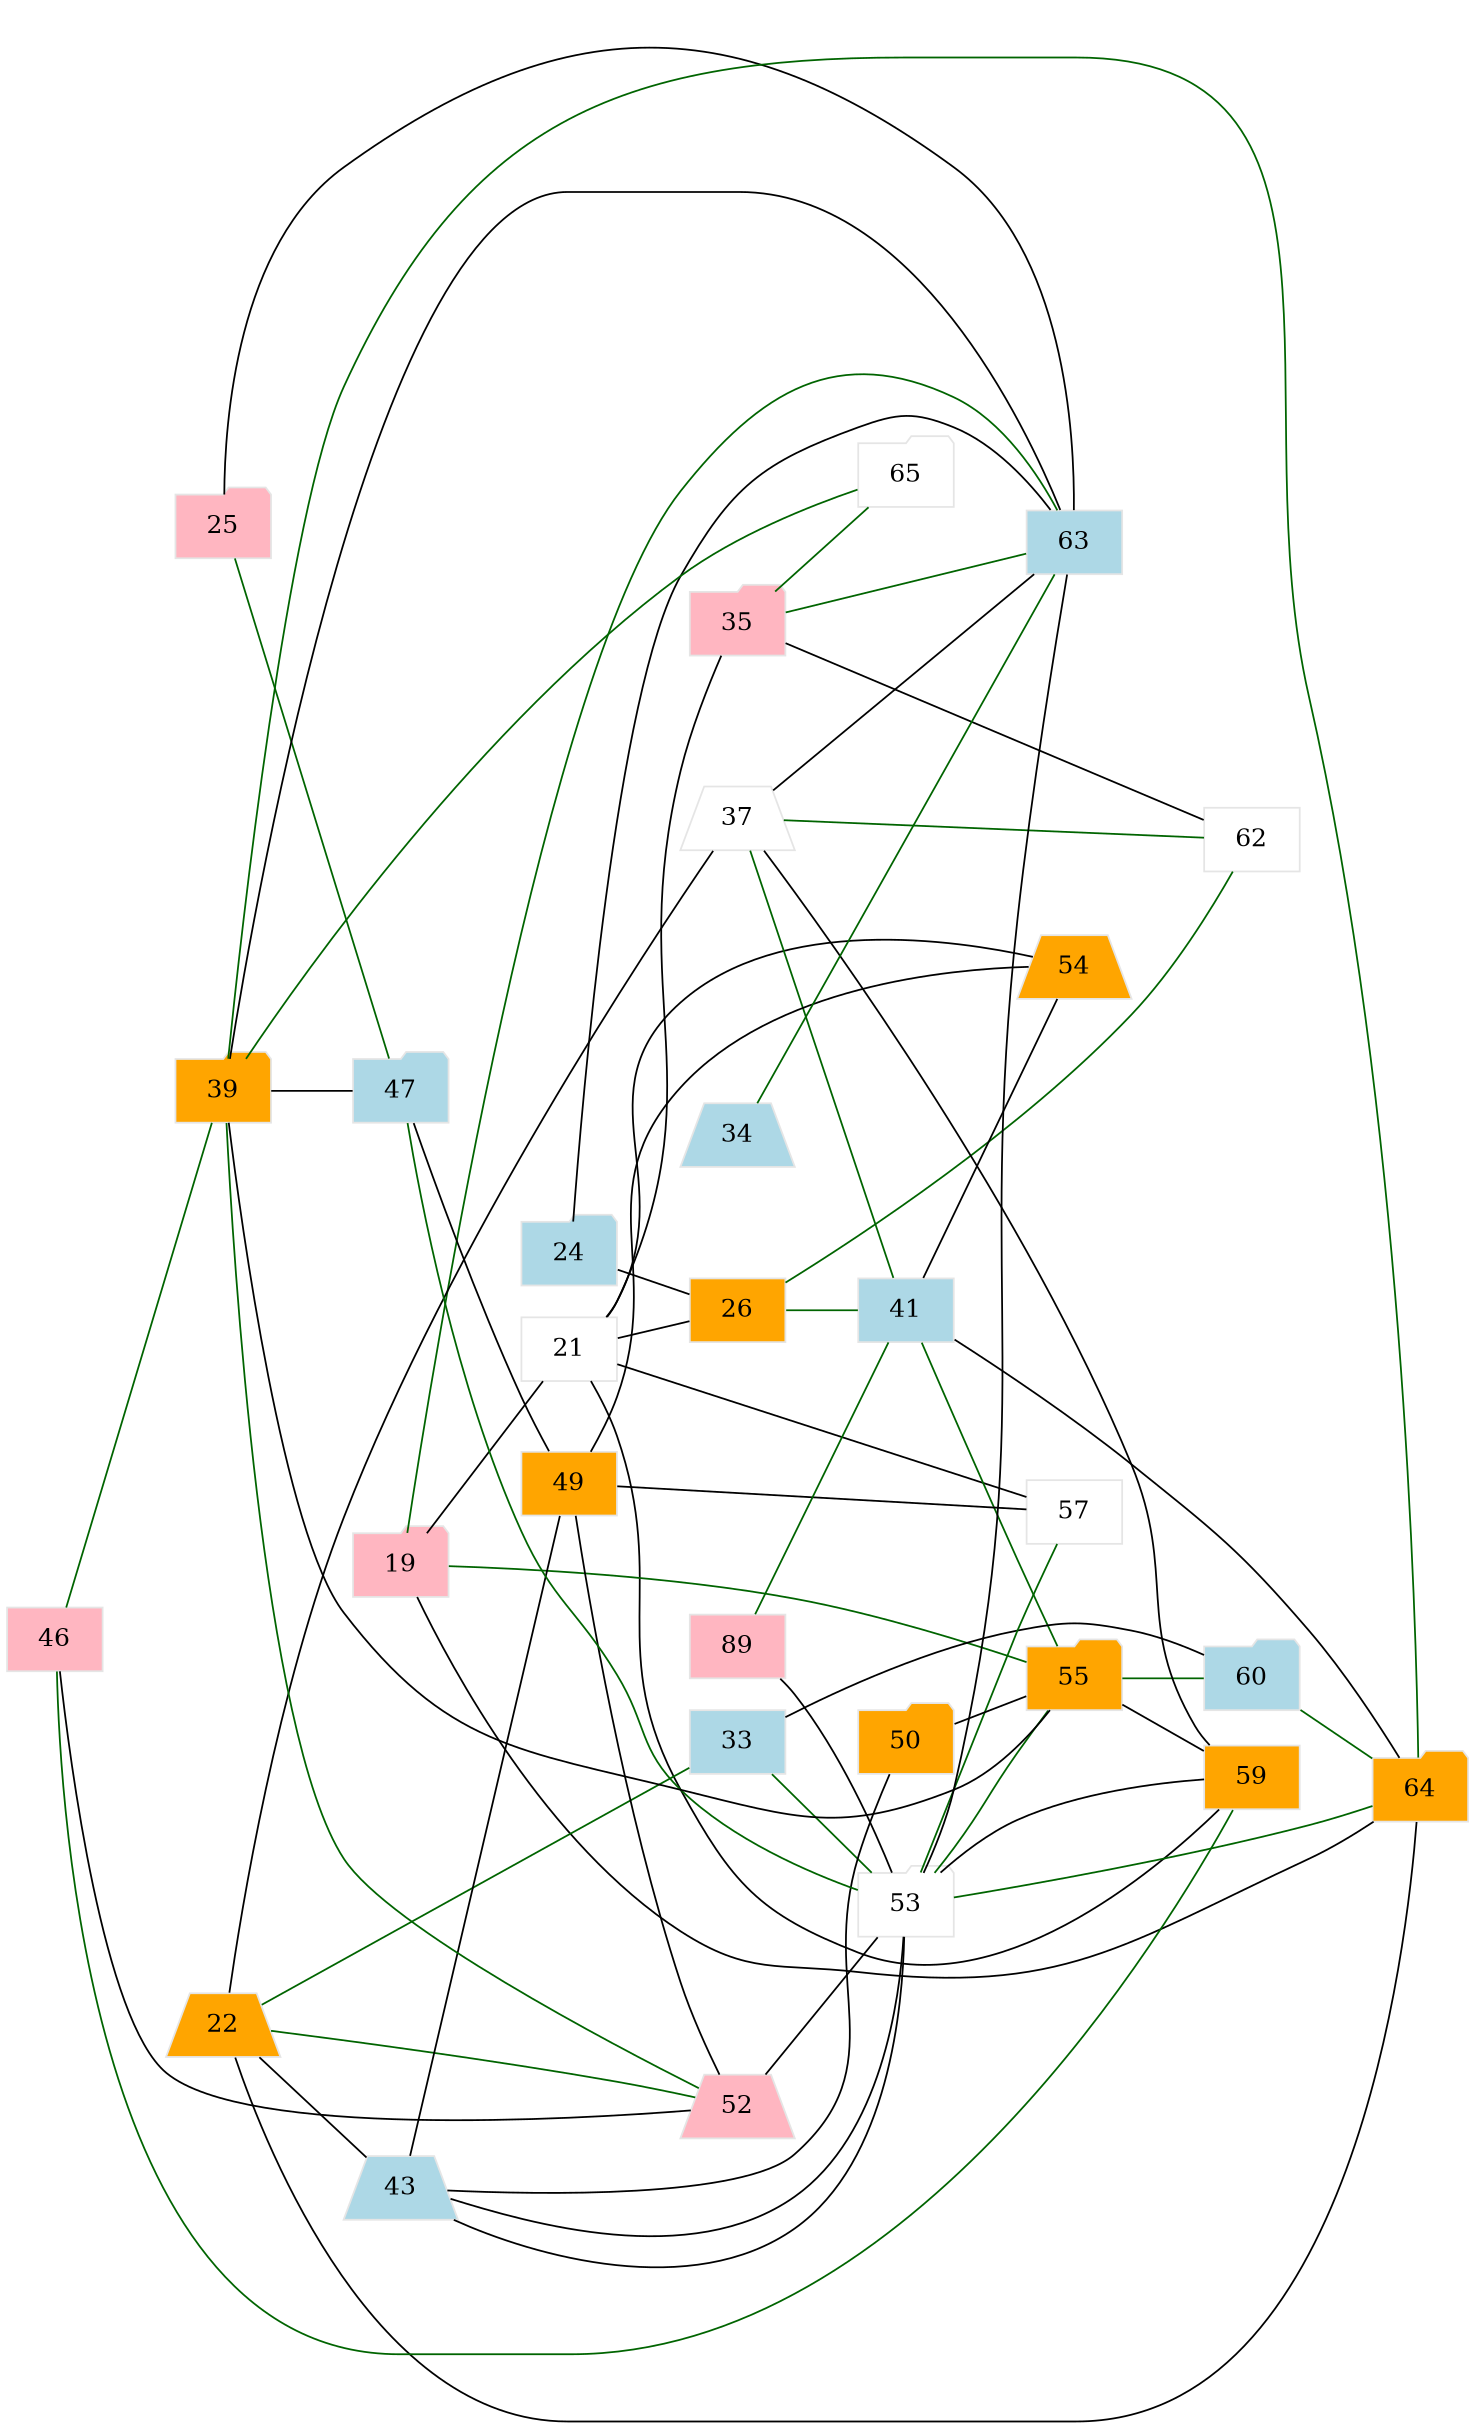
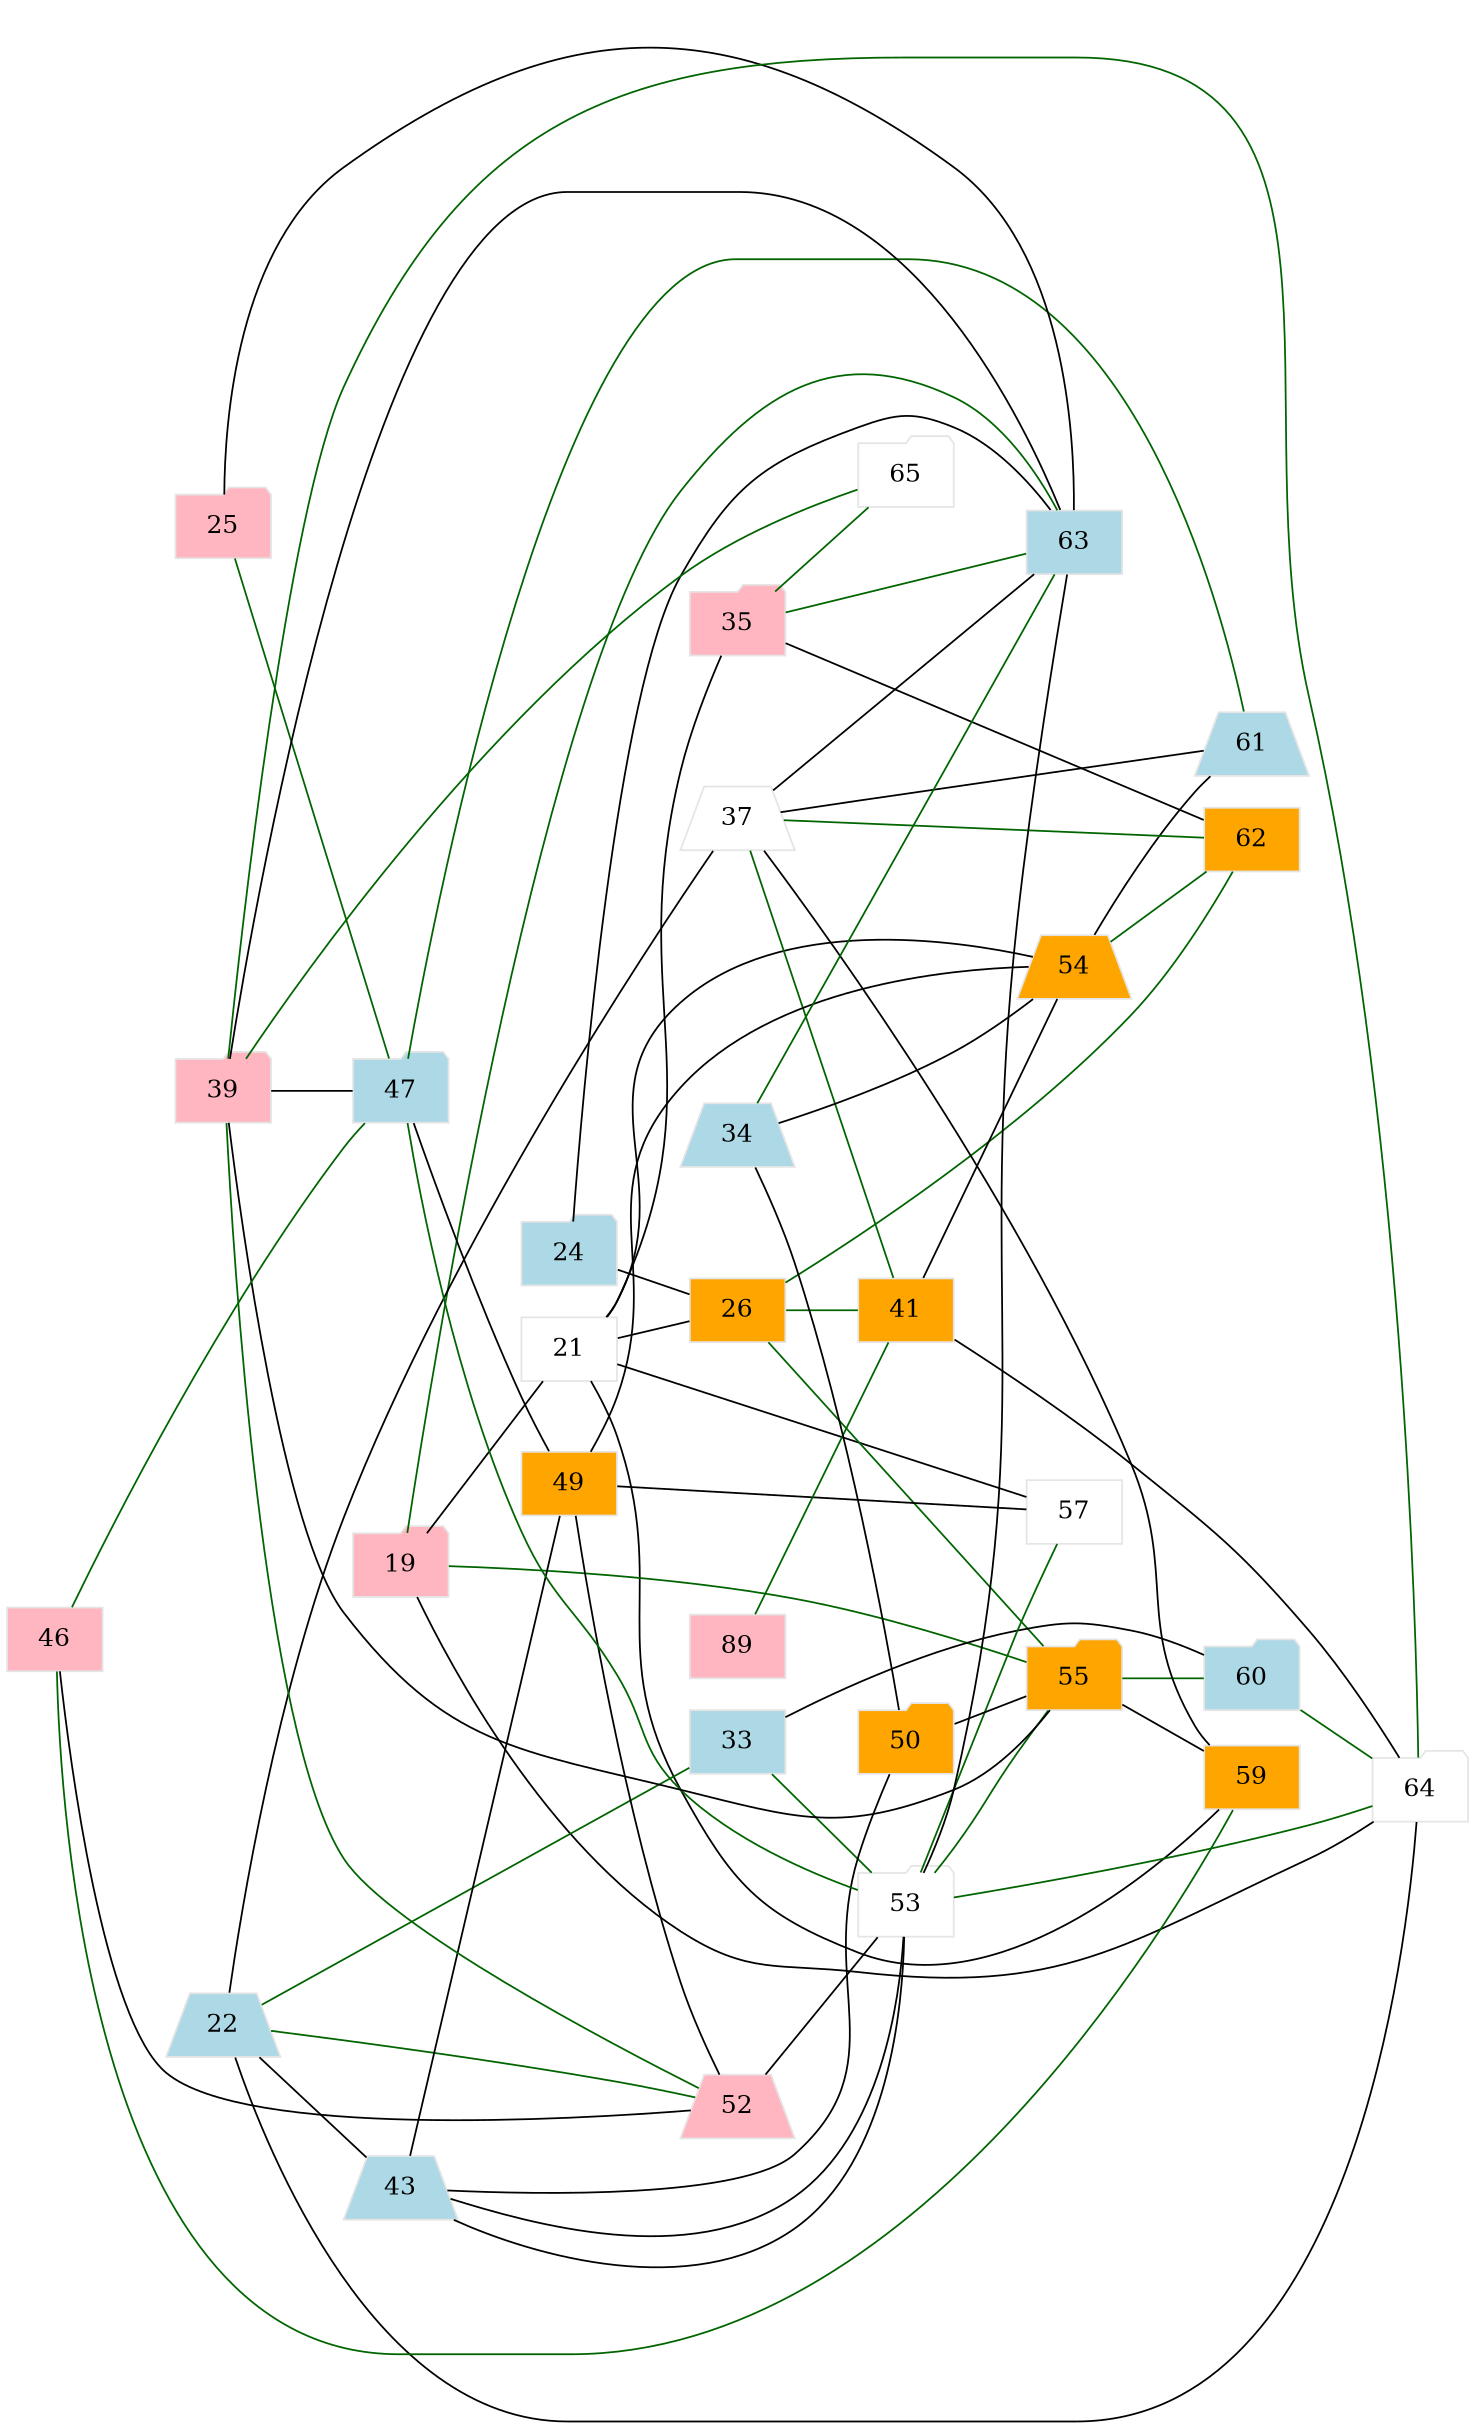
none -> (1252, 744)
(1252, 840) -> (1252, 840)
none -> (1159, 907)
none -> (905, 1076)
(223, 1091) -> (223, 1091)
(906, 1310) -> (906, 1310)
(139, 1365) -> (206, 1357)
none -> (849, 1462)
(975, 1465) -> (899, 1487)
(844, 1771) -> none
(1420, 1790) -> (1420, 1790)
(1064, 1803) -> none
(223, 2025) -> (223, 2025)
